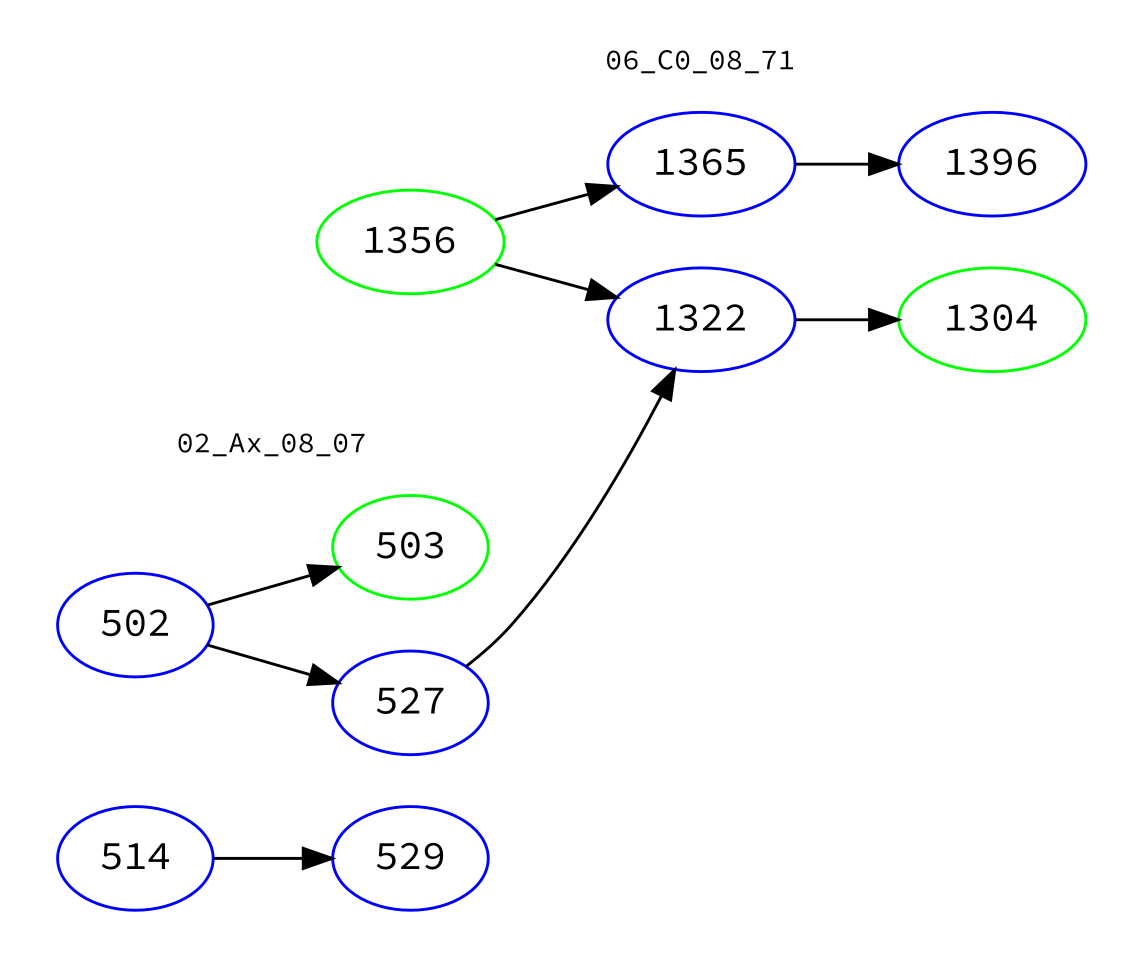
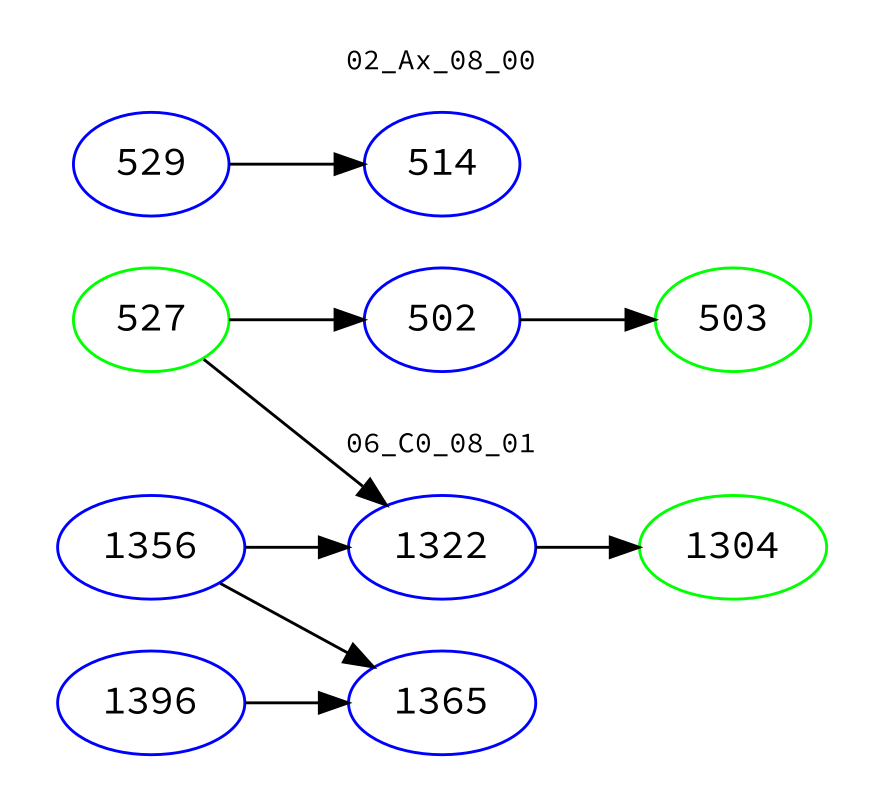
(701, 62) -> (442, 445)
(832, 164) -> (282, 703)
(410, 242) -> (151, 547)
(273, 445) -> (442, 62)
(259, 660) -> (282, 320)
(410, 703) -> (151, 320)
(258, 858) -> (282, 164)
